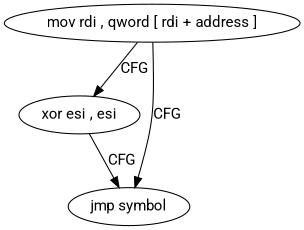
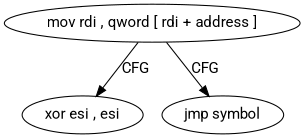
(102, 156) -> none
